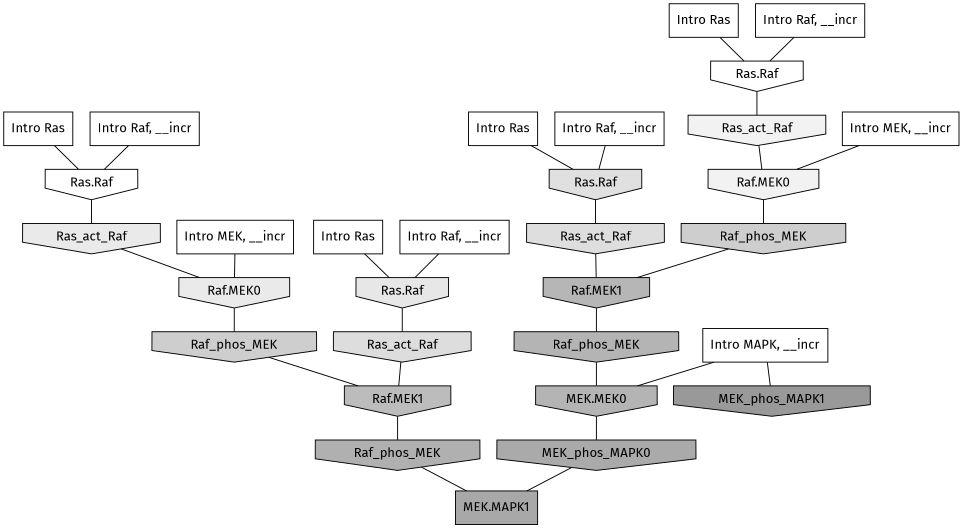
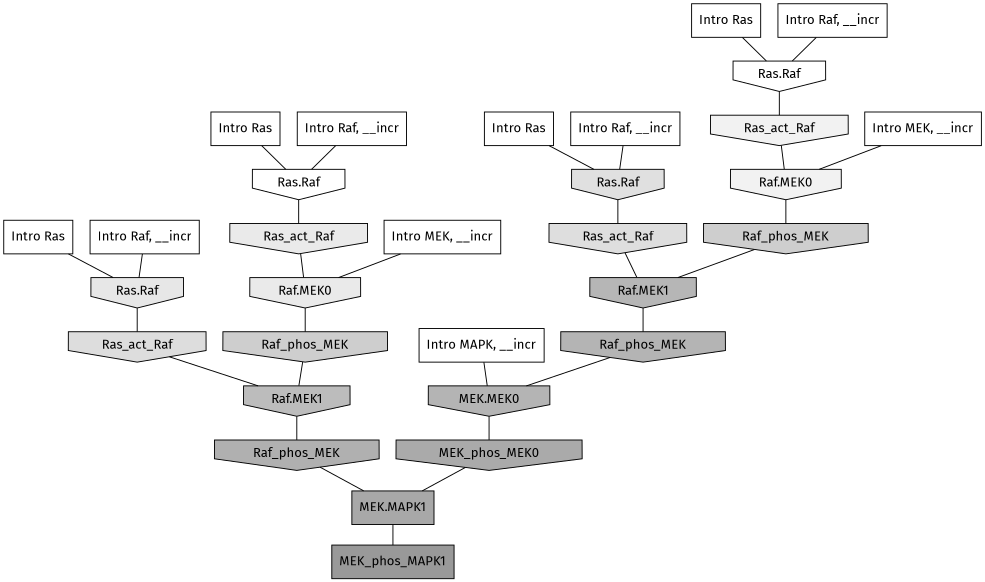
(769, 374) -> (393, 535)
(772, 399) -> (393, 562)
(596, 454) -> (489, 454)
